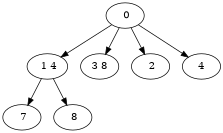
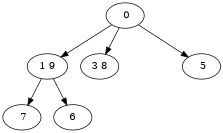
(47, 66) -> (47, 66)
(151, 66) -> none
(201, 66) -> (201, 66)
(73, 117) -> (73, 117)
